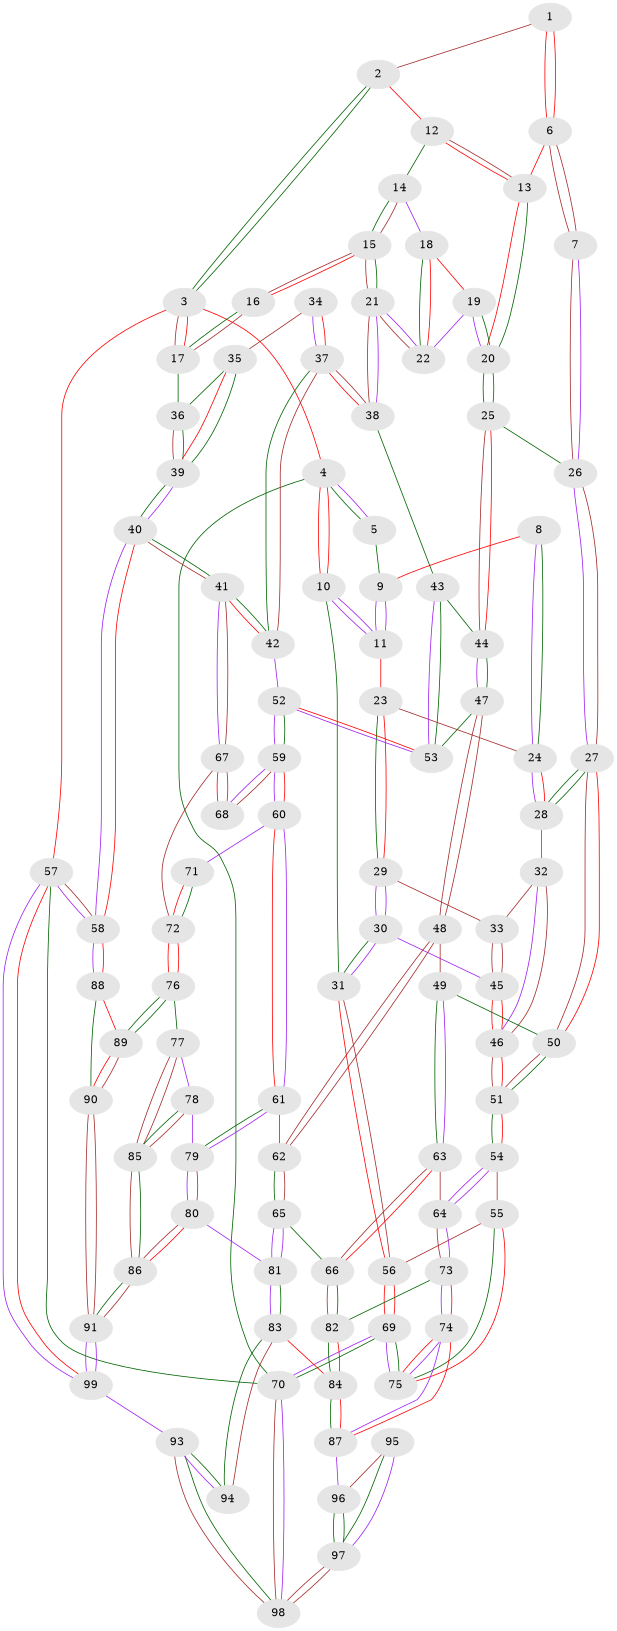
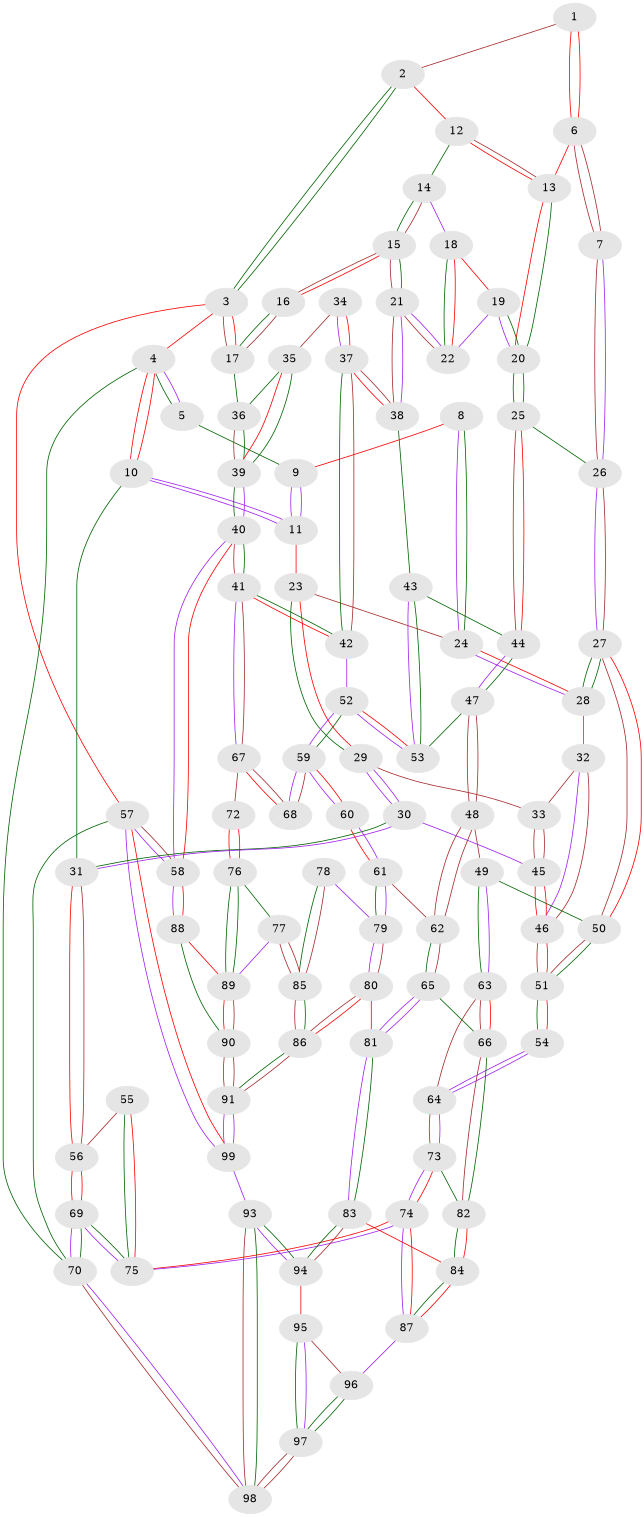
(192, 872) -> none
(185, 1072) -> (254, 958)
(497, 1186) -> none
(237, 1245) -> (371, 1015)
none -> (301, 1300)
